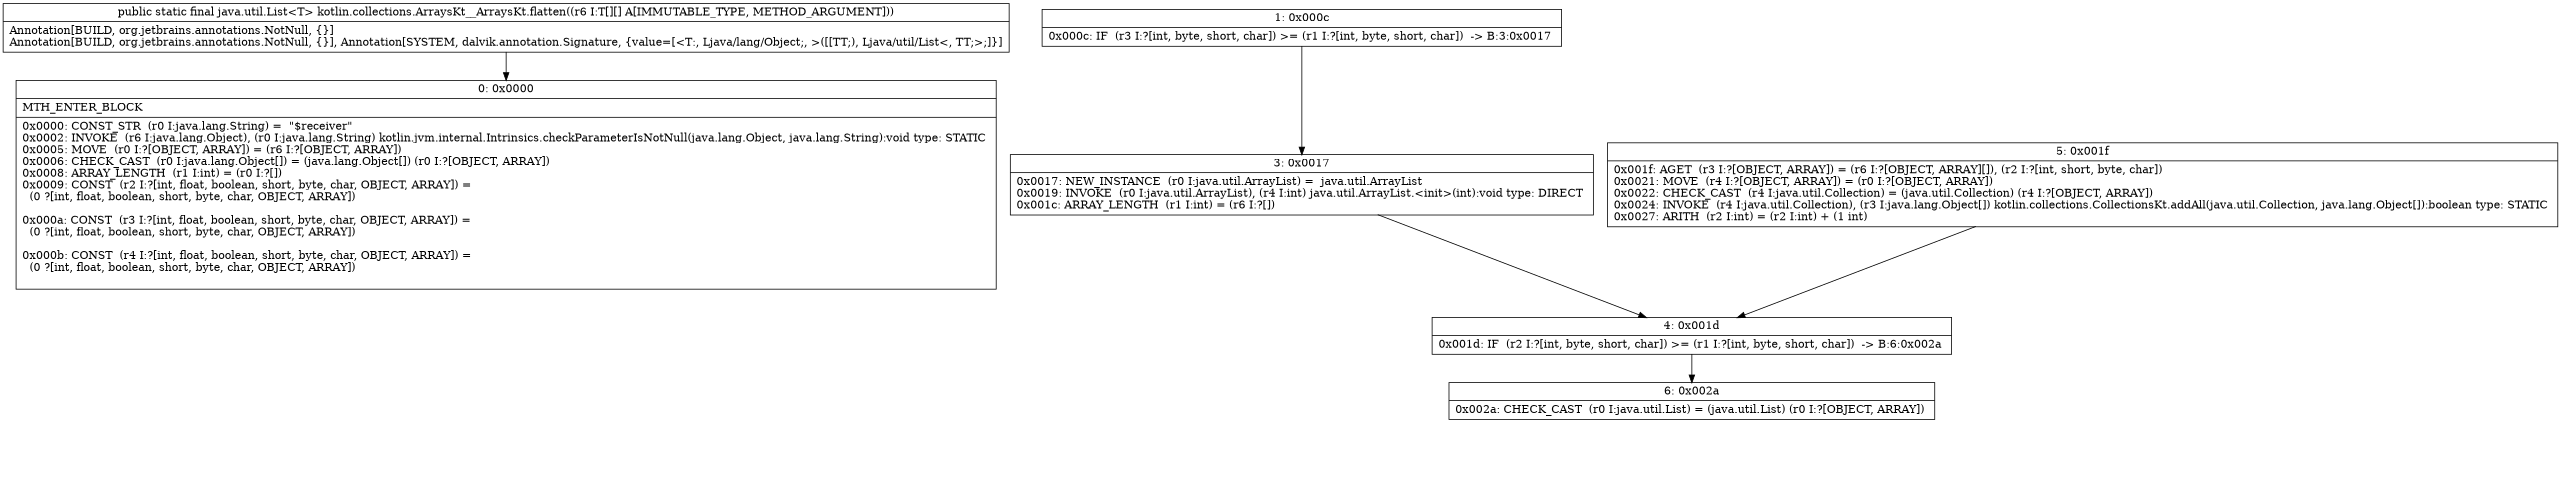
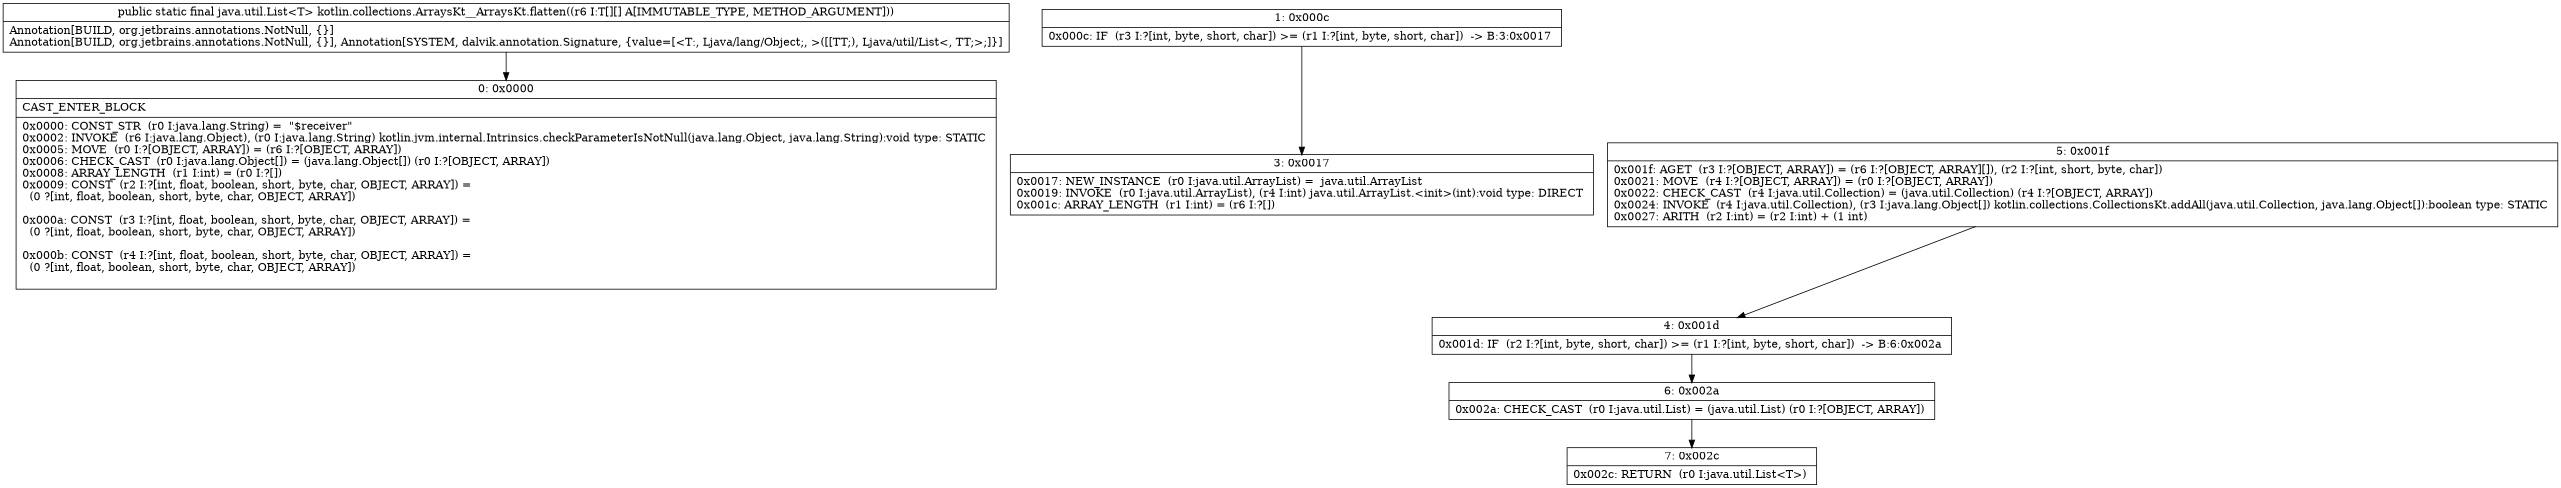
(83, 108) -> (84, 108)
(1509, 265) -> none
none -> (1692, 466)
